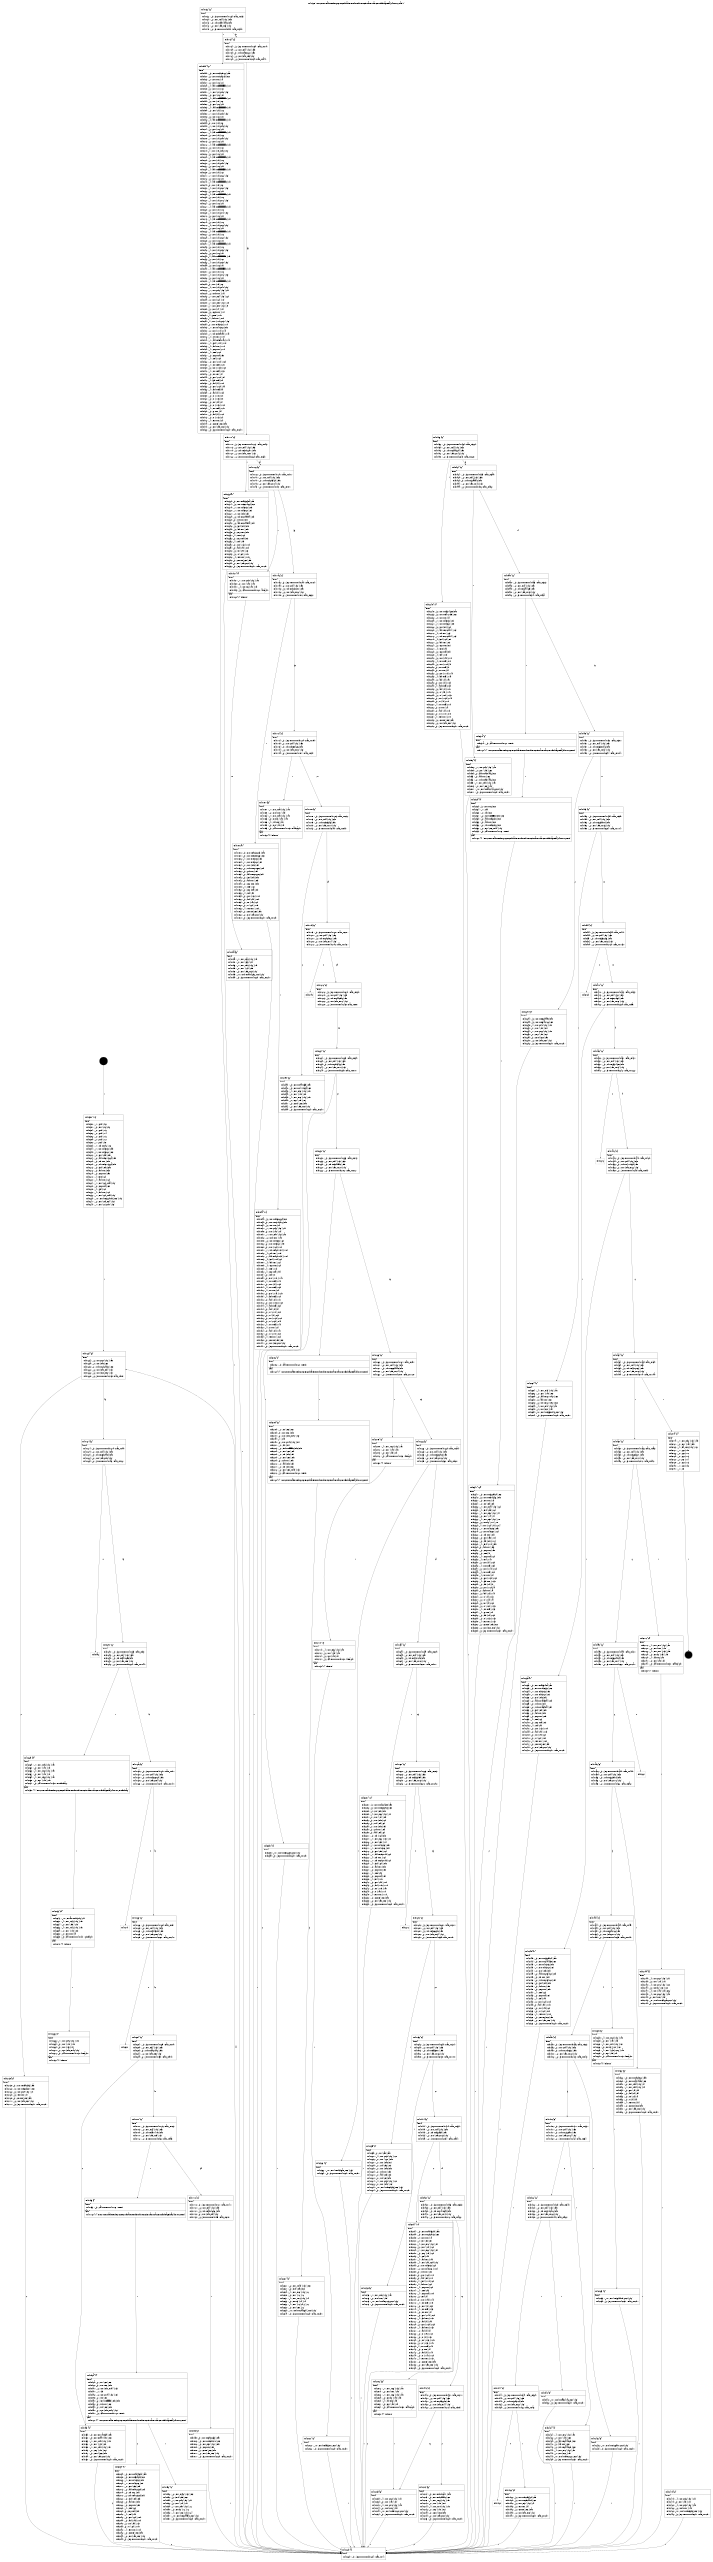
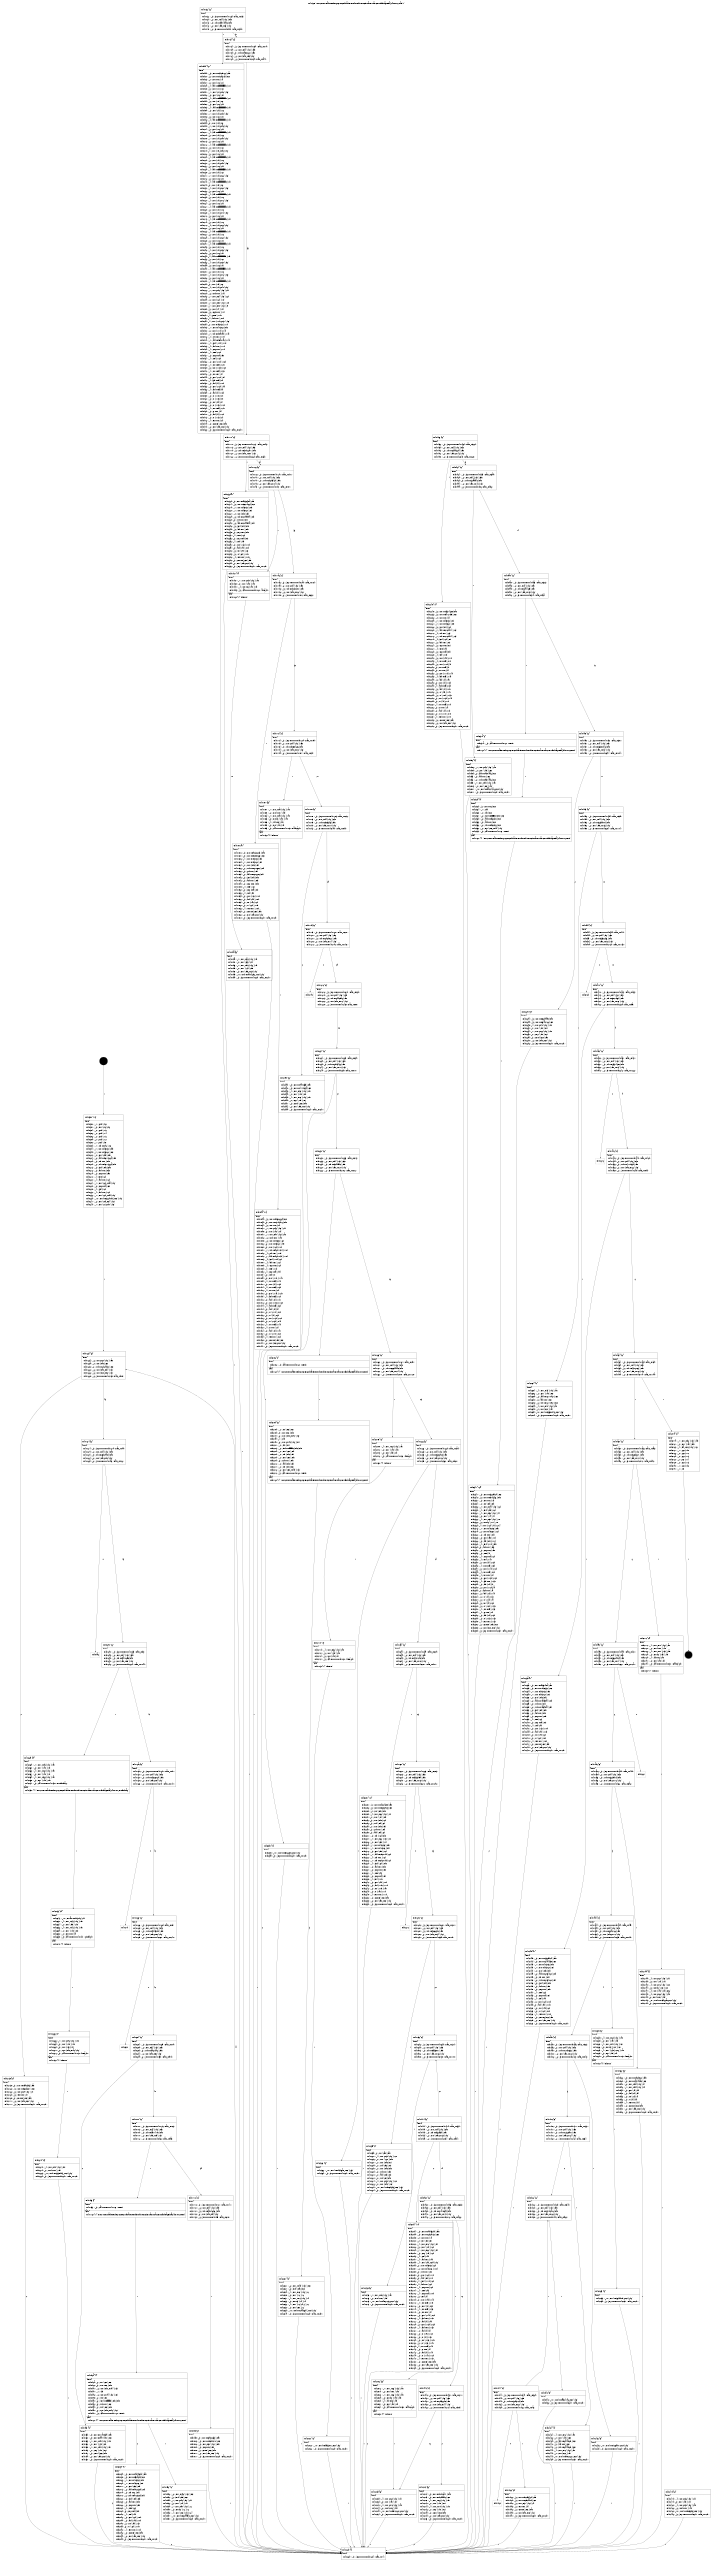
(432, 2088) -> (438, 2089)
none -> (57, 2169)
(523, 2302) -> (548, 2307)
